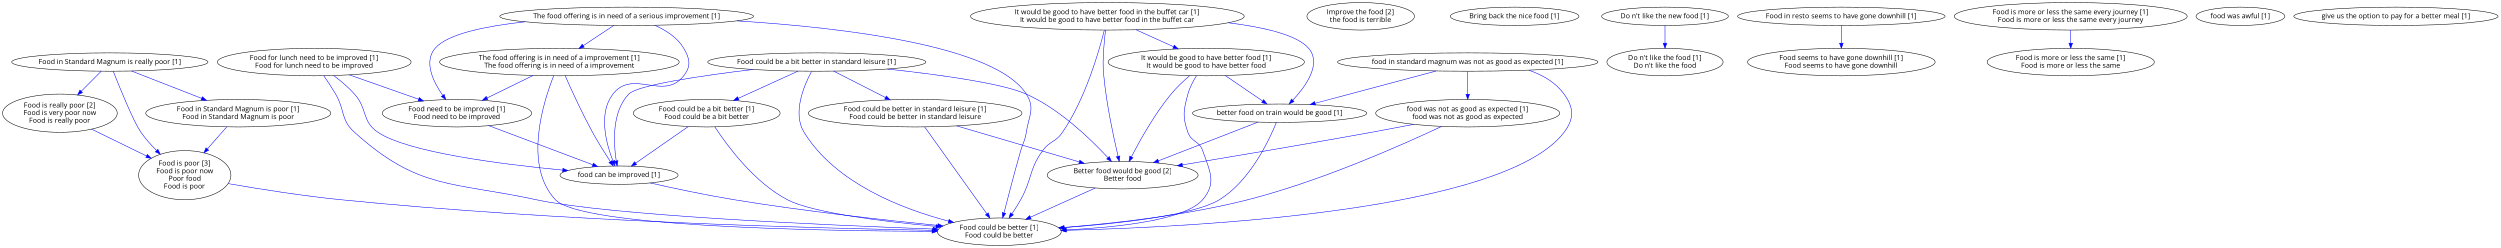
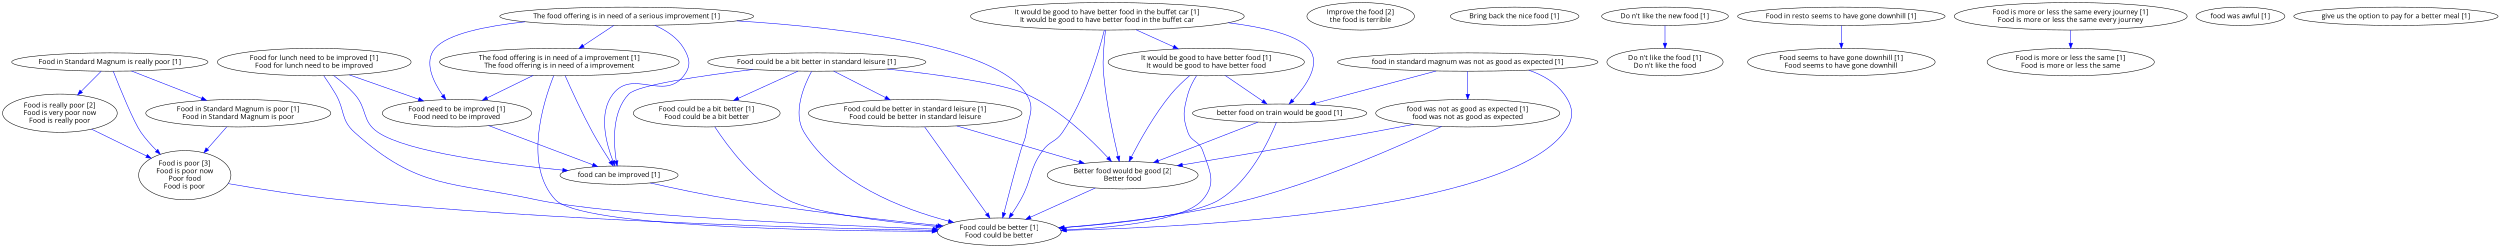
(662, 145) -> none
